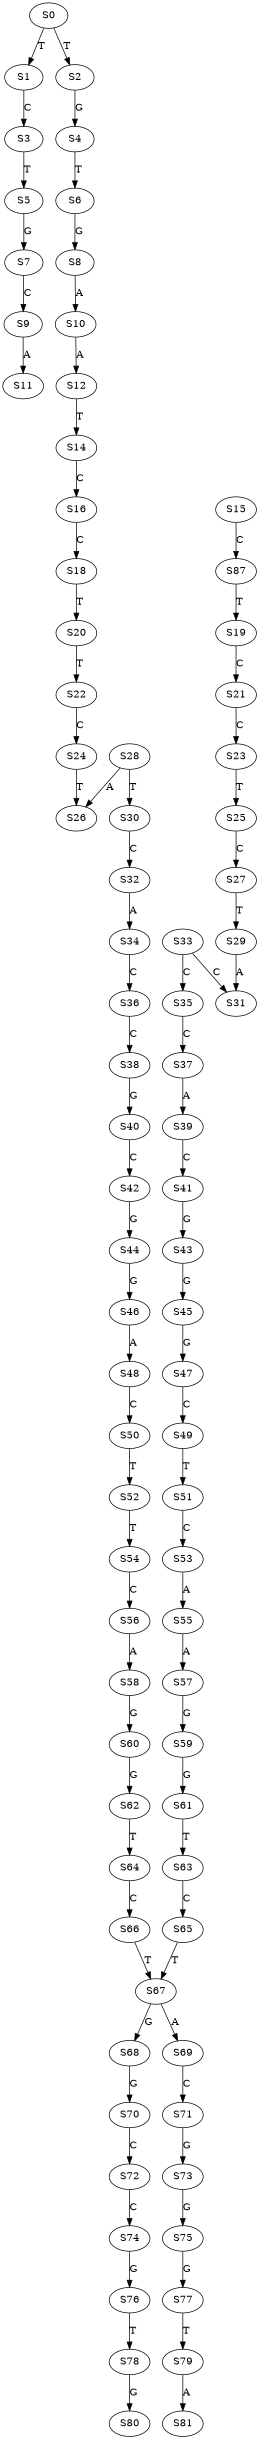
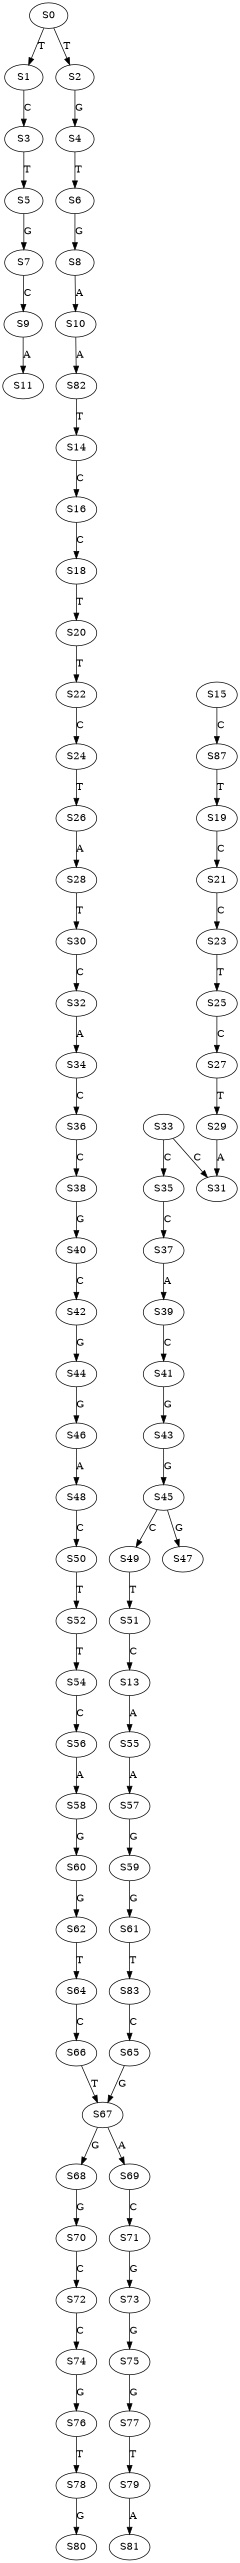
(76, 386) -> (76, 386)
(105, 785) -> (76, 846)
(183, 1401) -> (148, 1525)
(183, 1559) -> (130, 1683)
(183, 1868) -> (130, 1991)
(175, 1961) -> (122, 2084)
